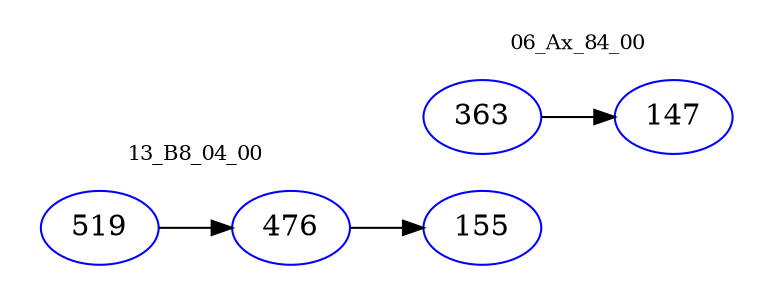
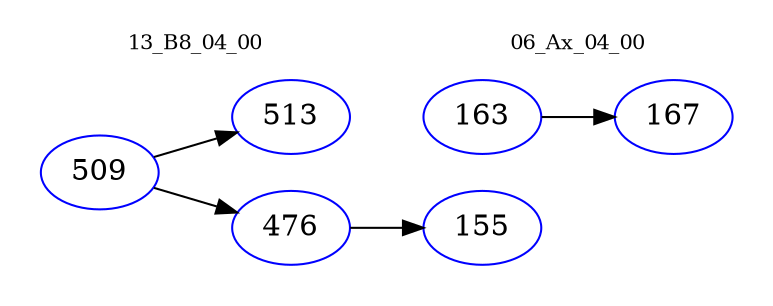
(578, 44) -> (578, 44)
none -> (291, 117)
(482, 117) -> (482, 117)
(674, 117) -> (674, 117)
(100, 228) -> (100, 172)
